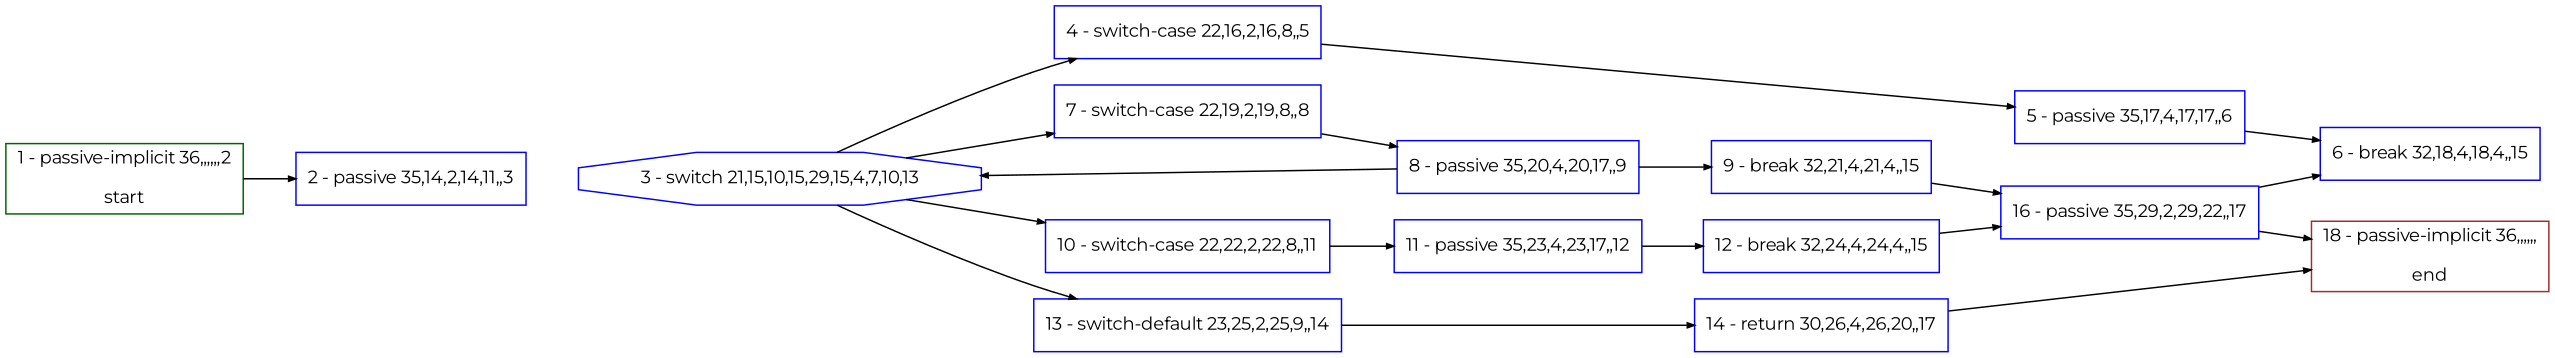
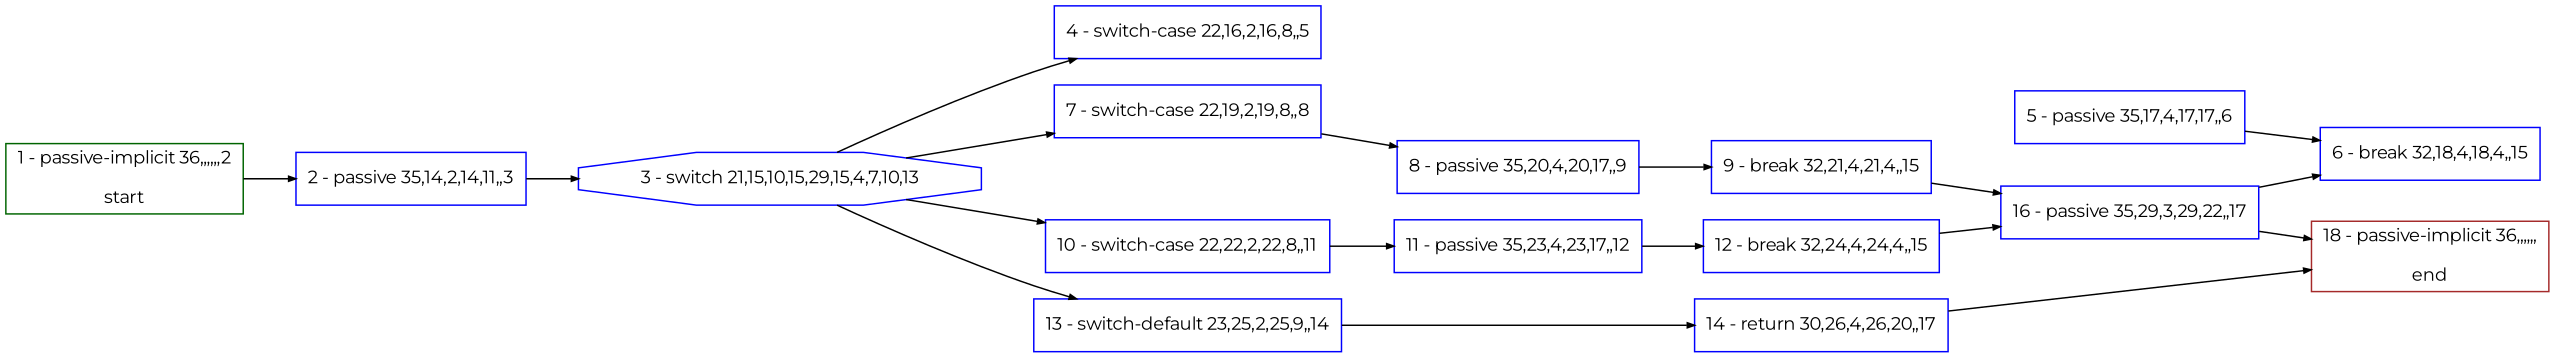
(1664, 75) -> none
(1193, 172) -> (549, 179)
(2130, 212) -> (2130, 212)
